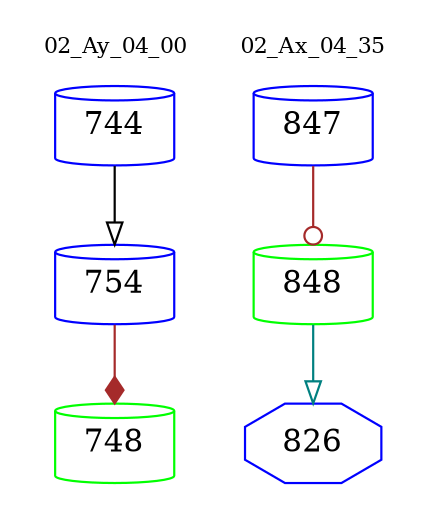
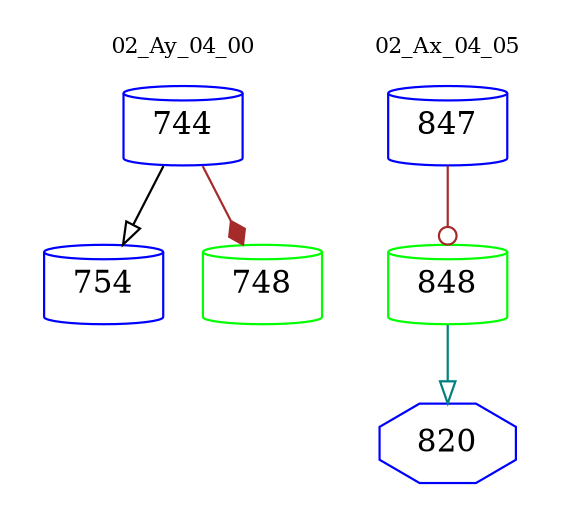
(313, 47) -> (448, 47)
(115, 351) -> (217, 193)
(313, 443) -> (448, 443)
